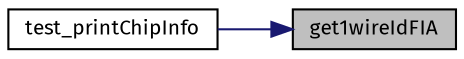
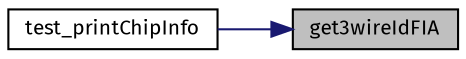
(374, 29) -> (375, 29)
